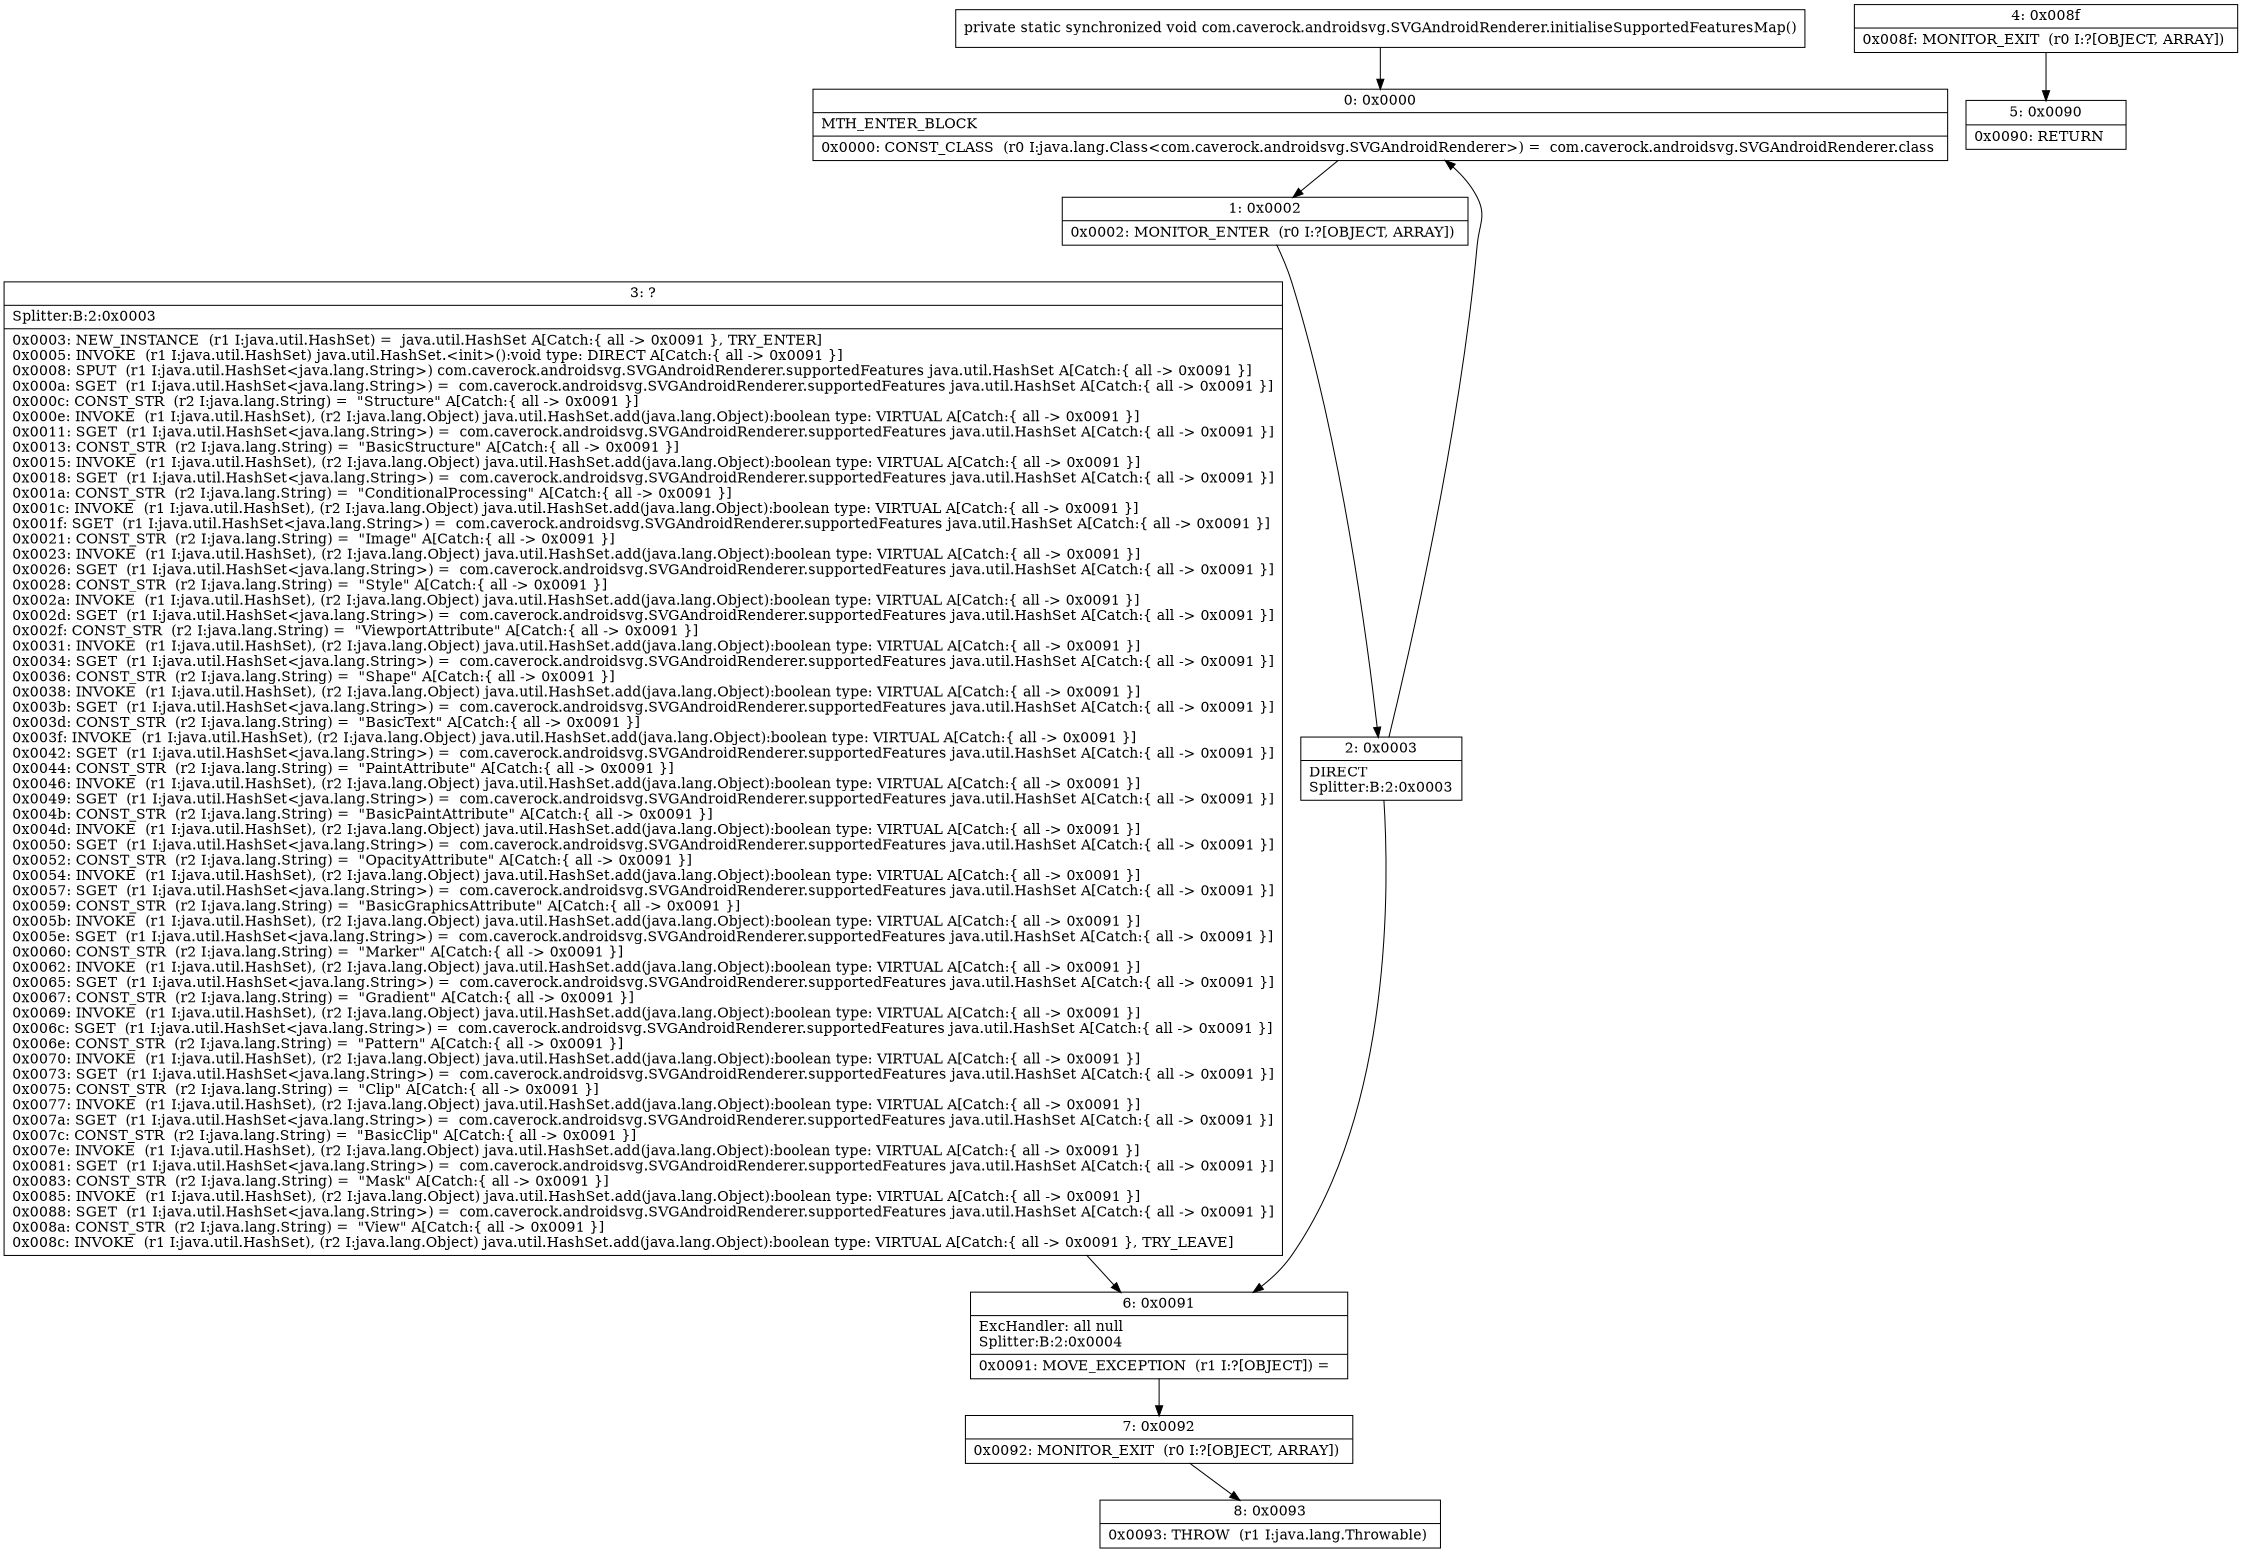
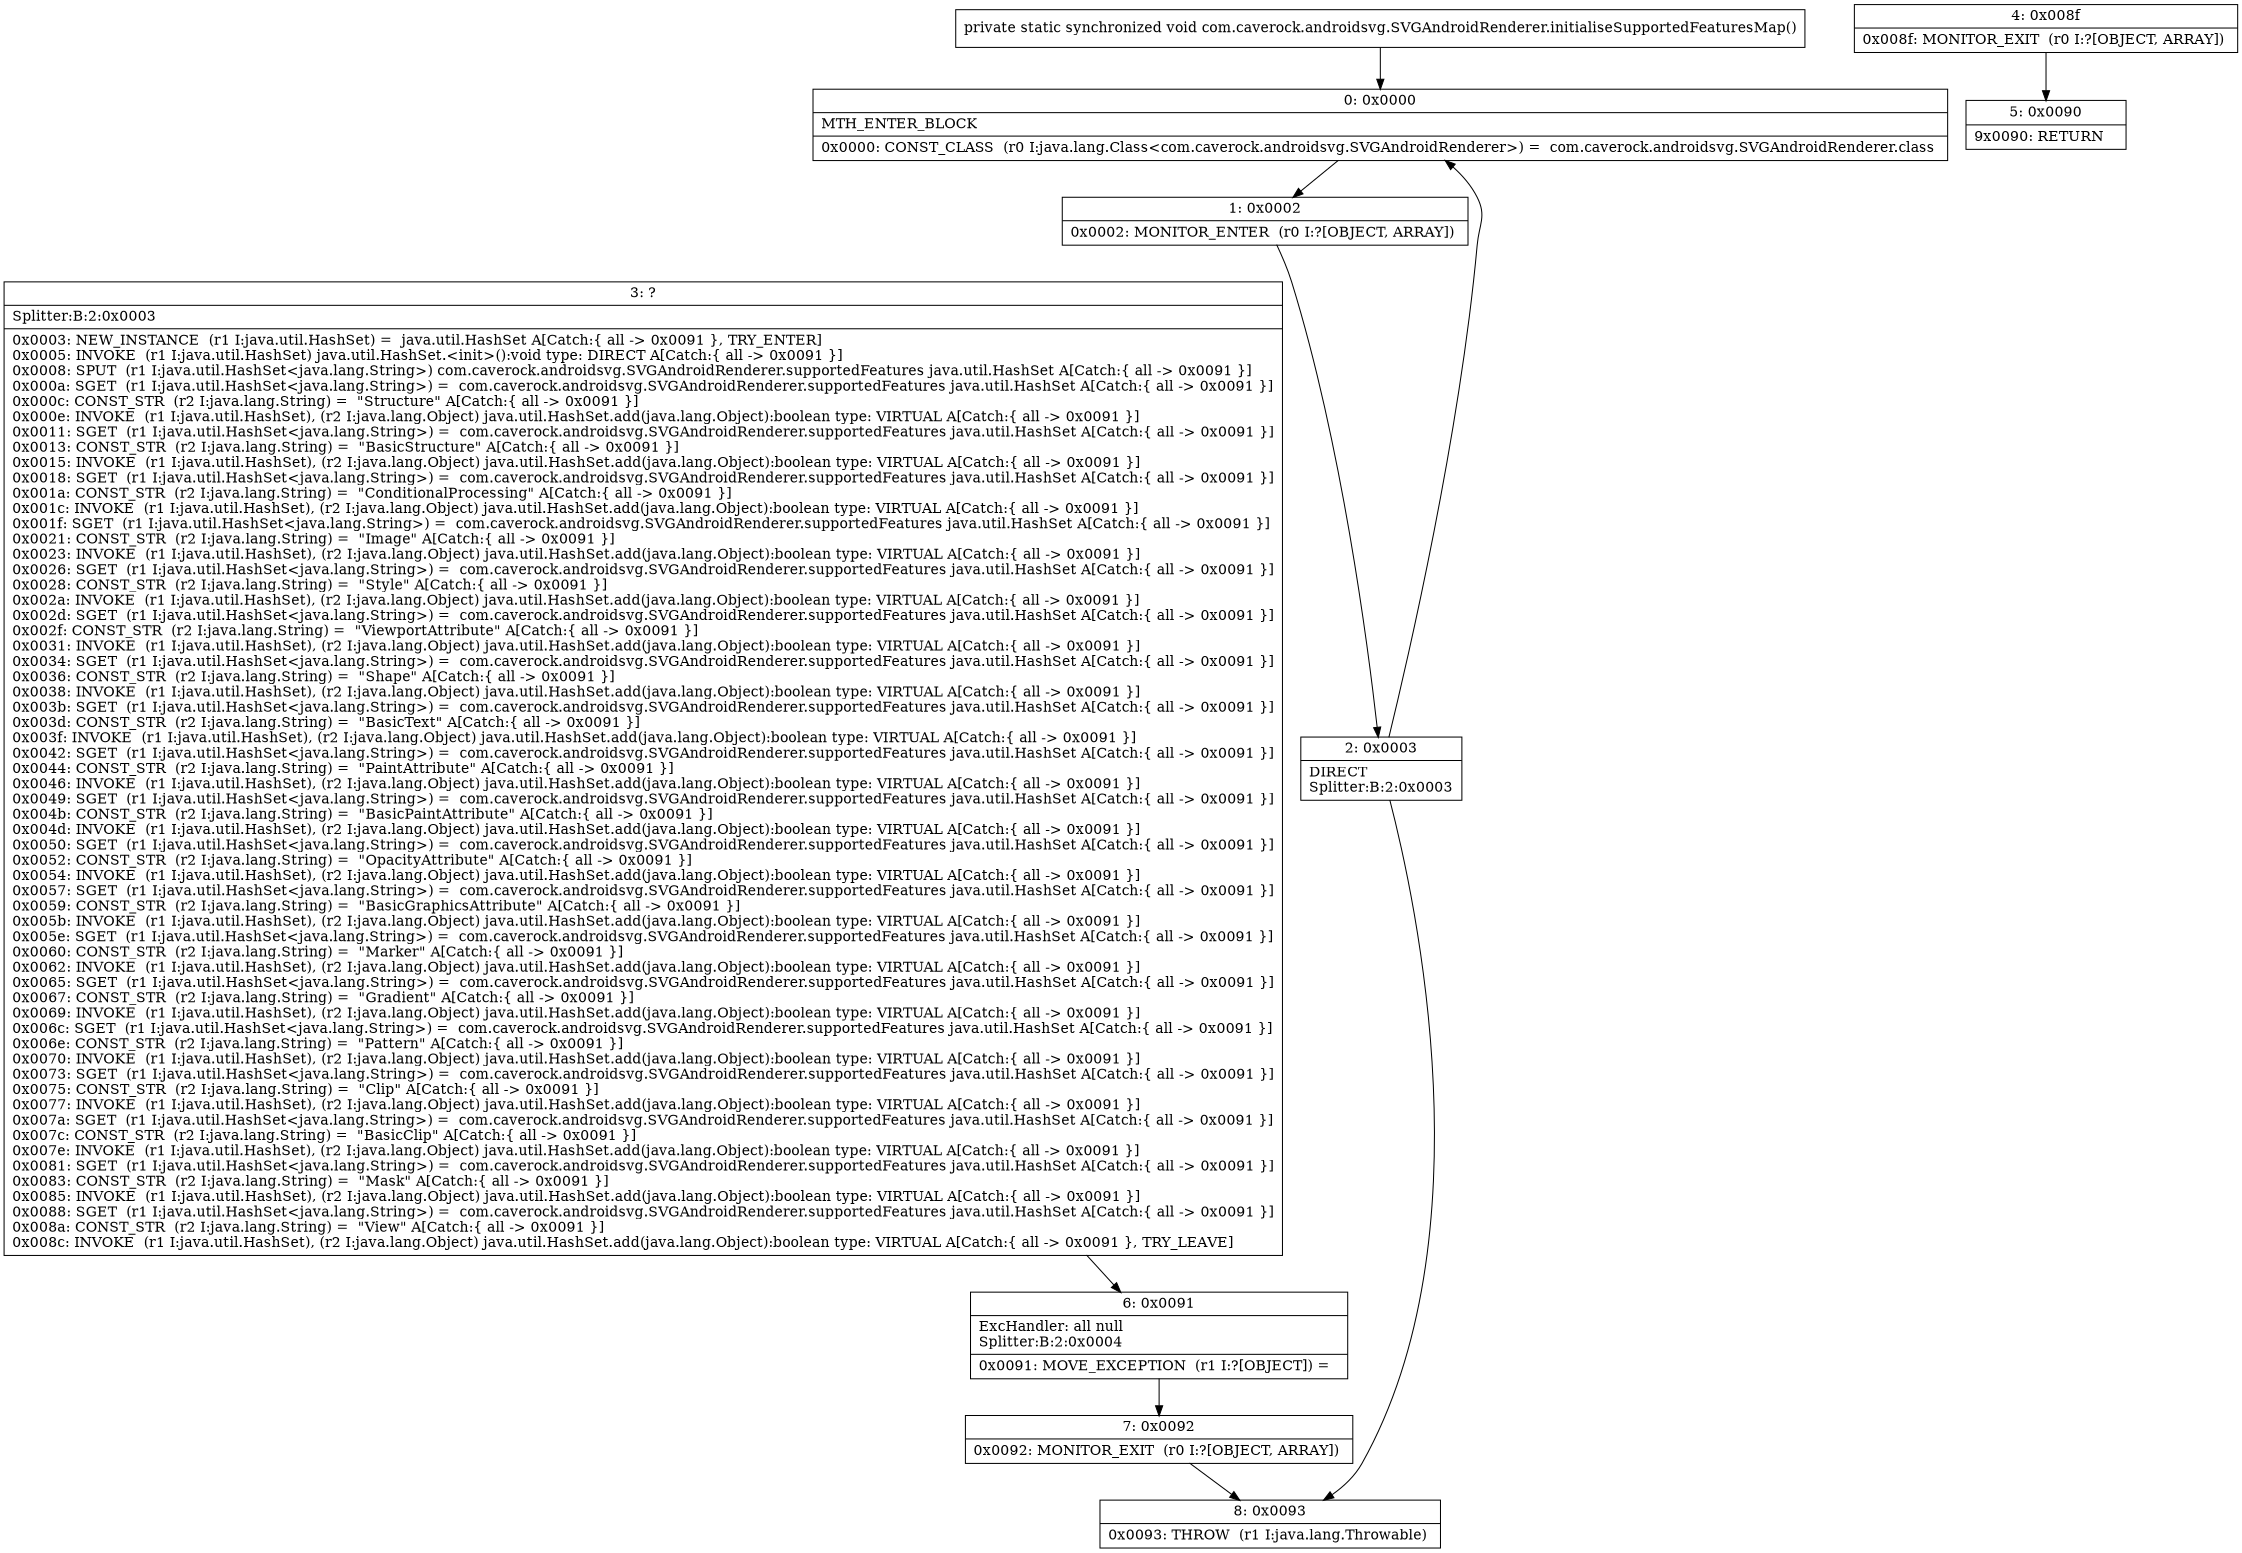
(2046, 137) -> (2046, 137)
(1369, 1057) -> (1433, 1157)
